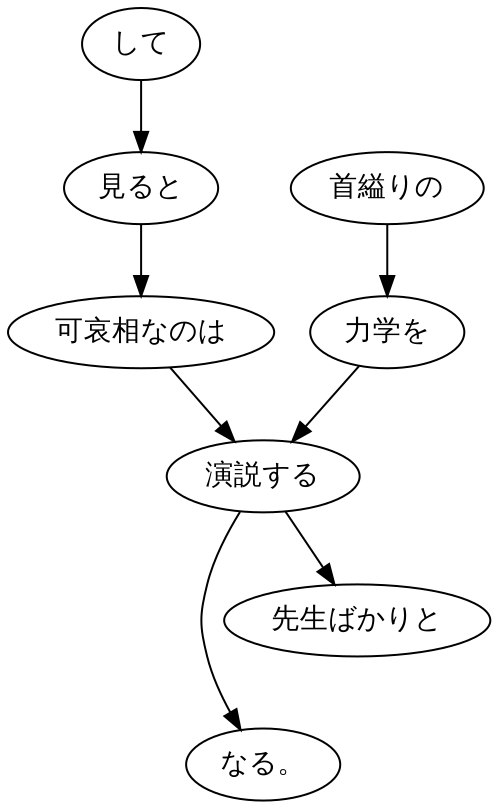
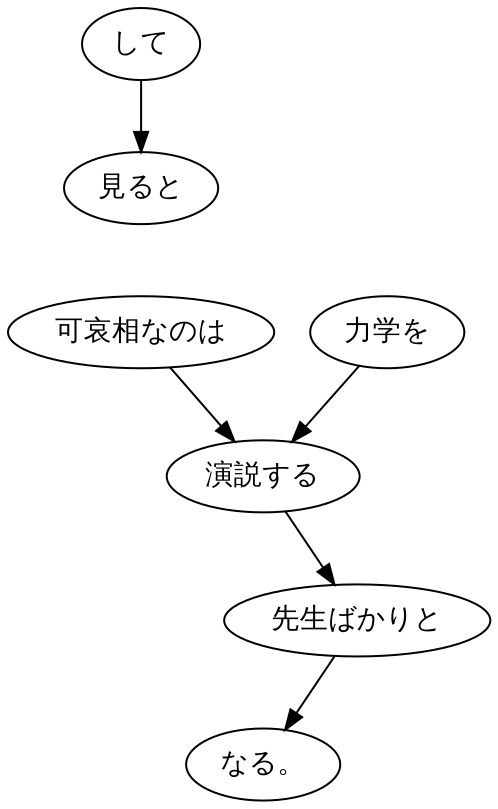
(387, 188) -> none
(141, 250) -> none
(202, 611) -> (316, 685)
